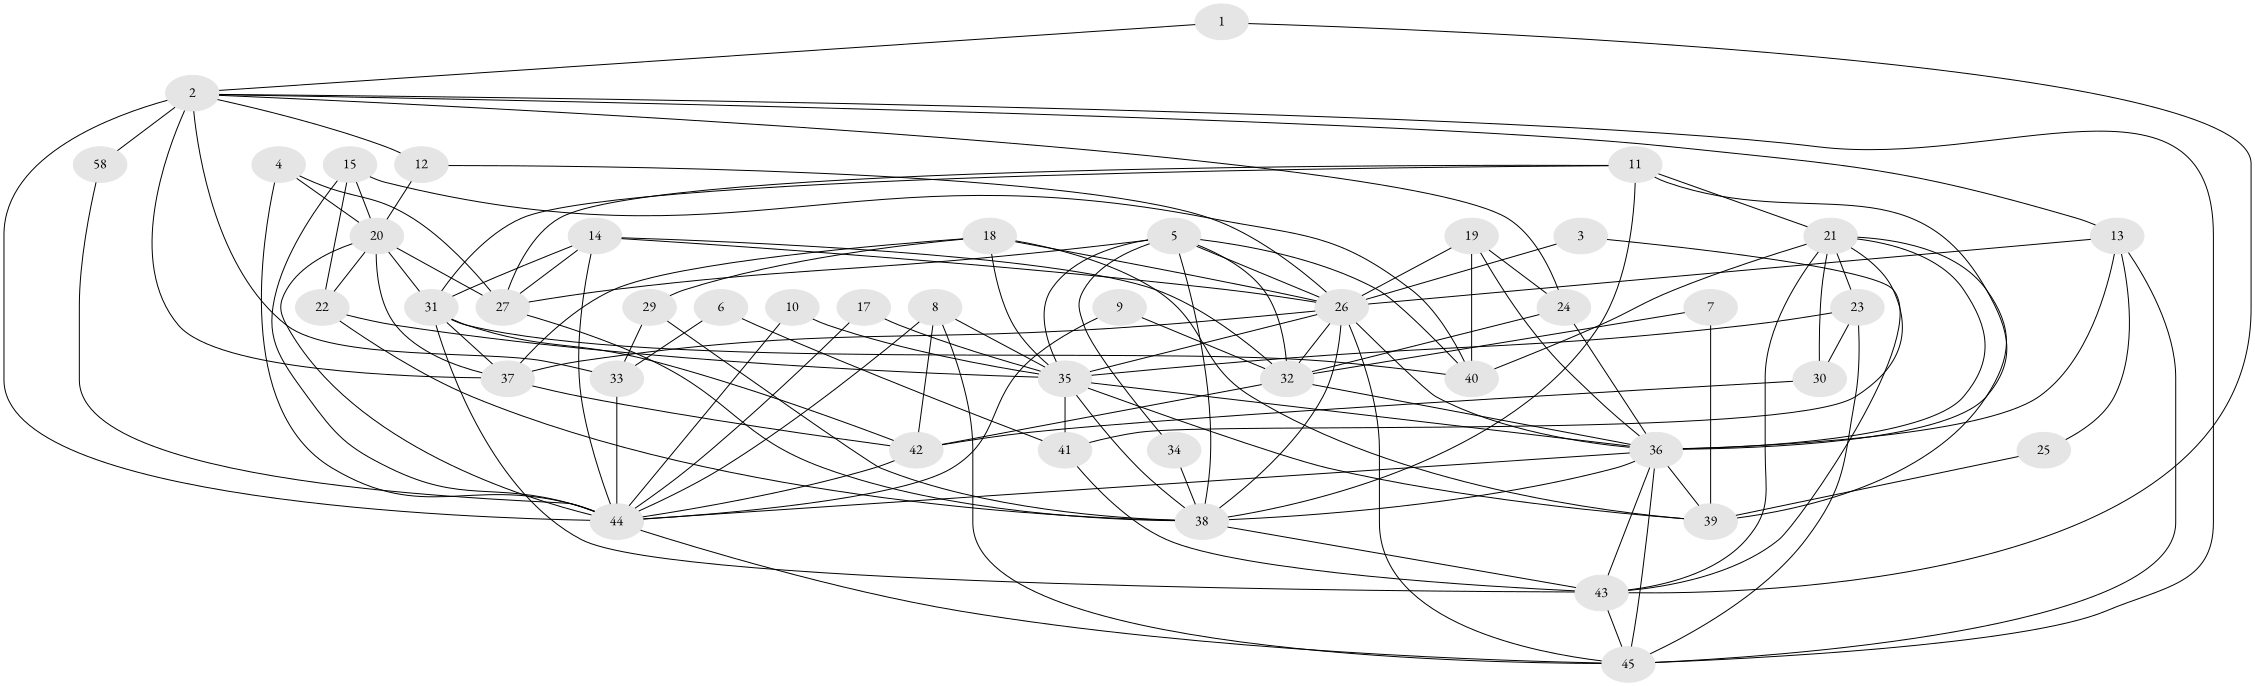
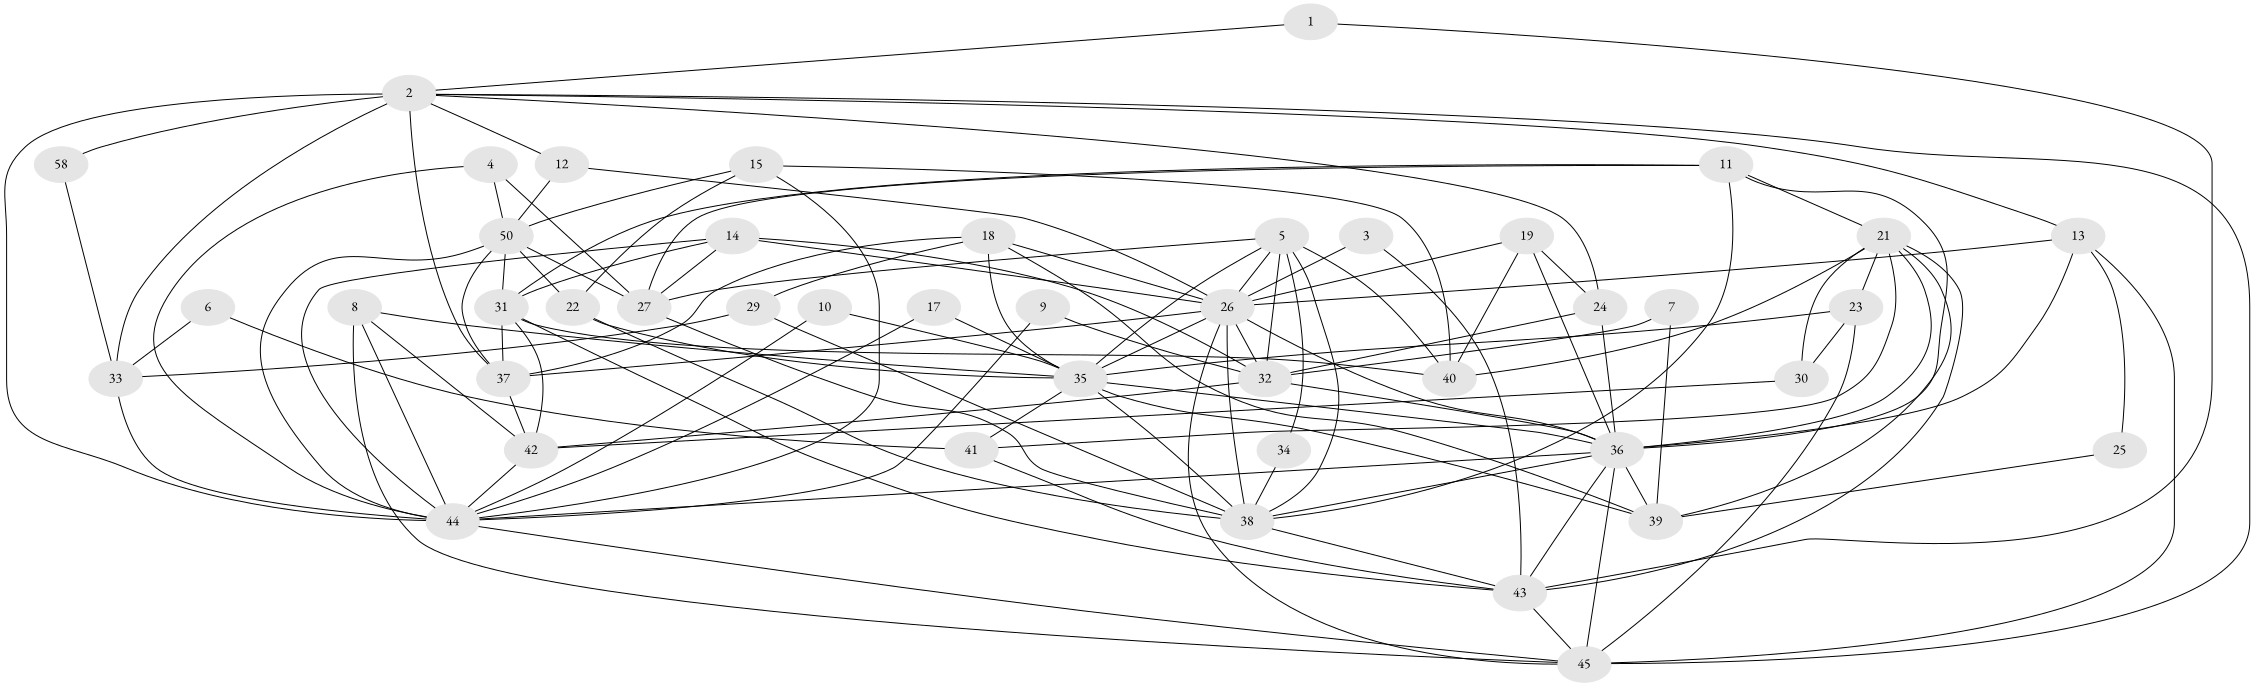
(377, 236) -> (506, 236)
(223, 466) -> (88, 272)
